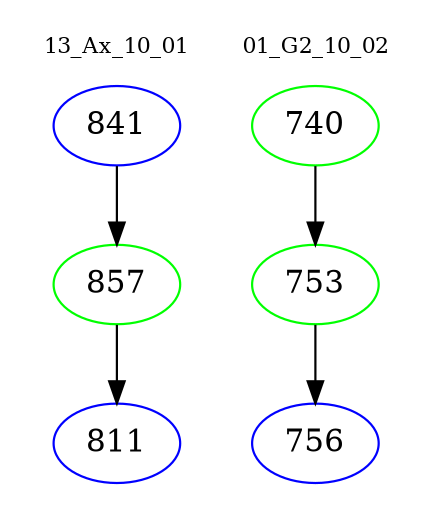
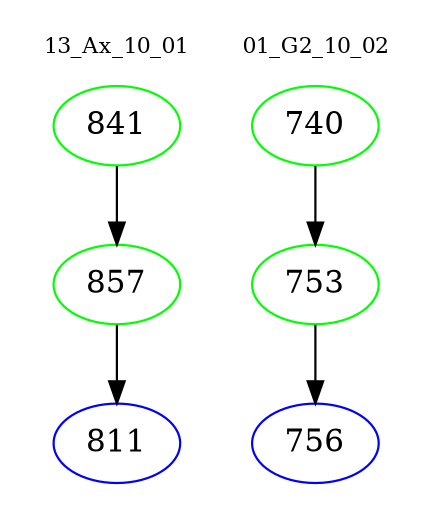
(117, 126) -> (117, 126)
